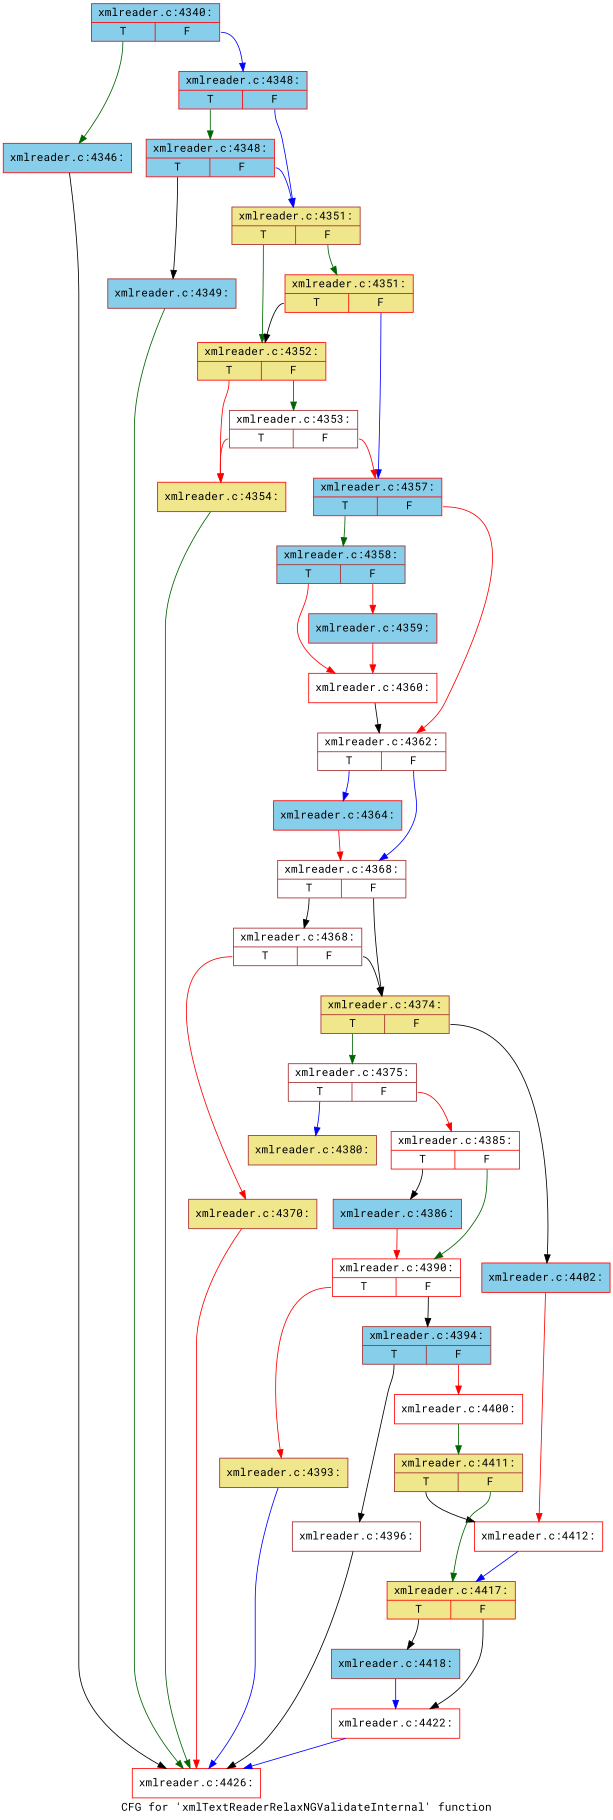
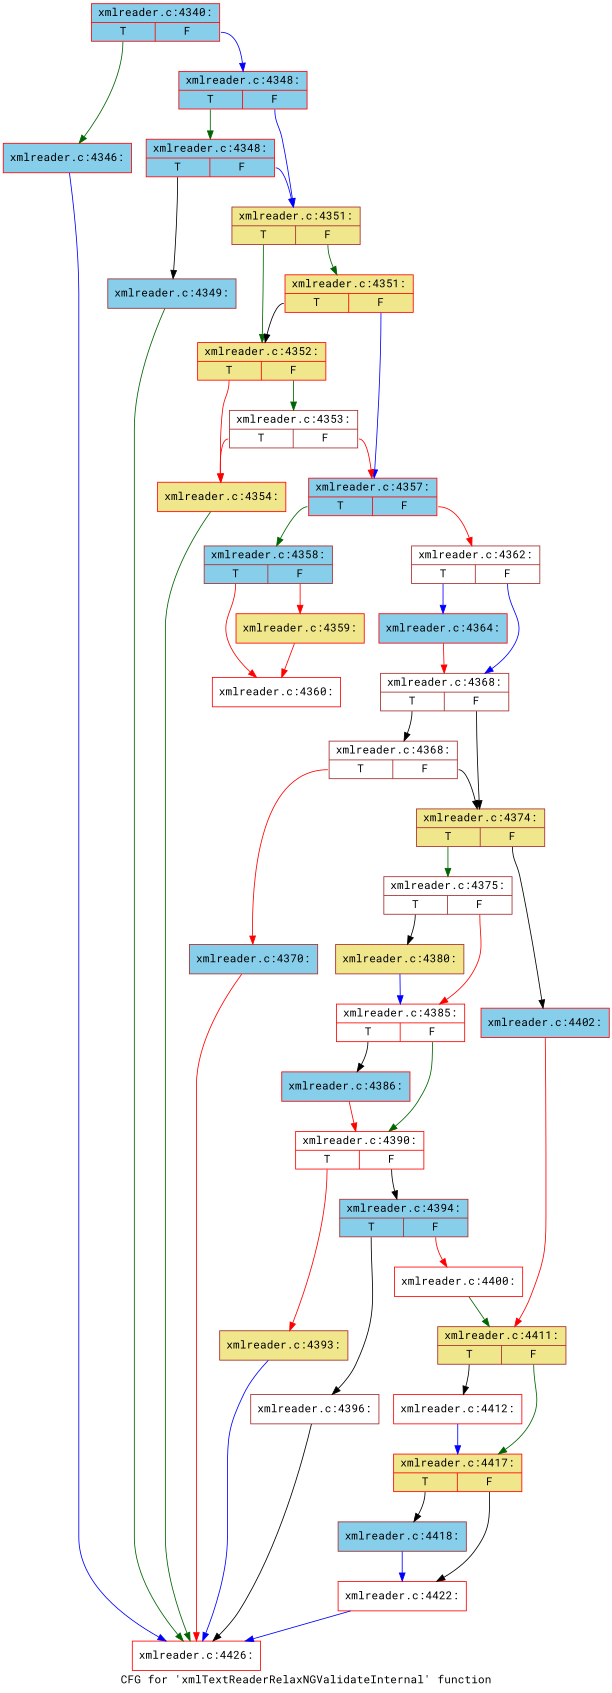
(373, 628) -> (300, 628)
(376, 714) -> none
(79, 985) -> (79, 922)
none -> (400, 985)
(319, 1115) -> (414, 926)
(253, 1214) -> (254, 959)
(542, 1403) -> (546, 1181)
